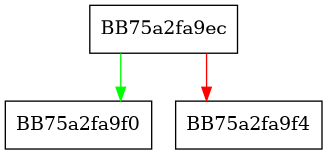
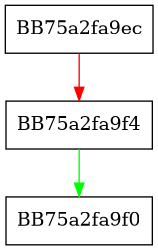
(121, 70) -> (79, 166)
